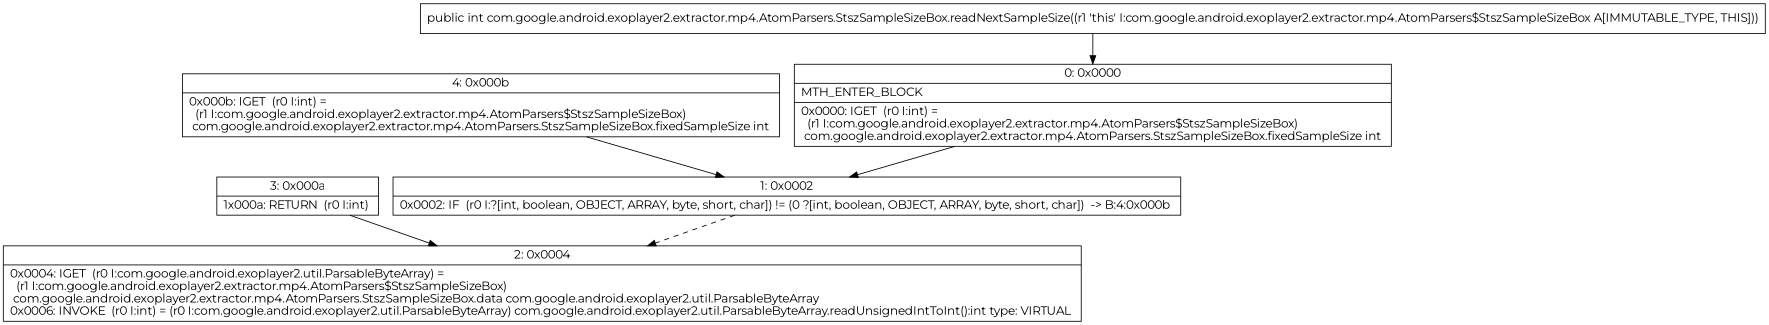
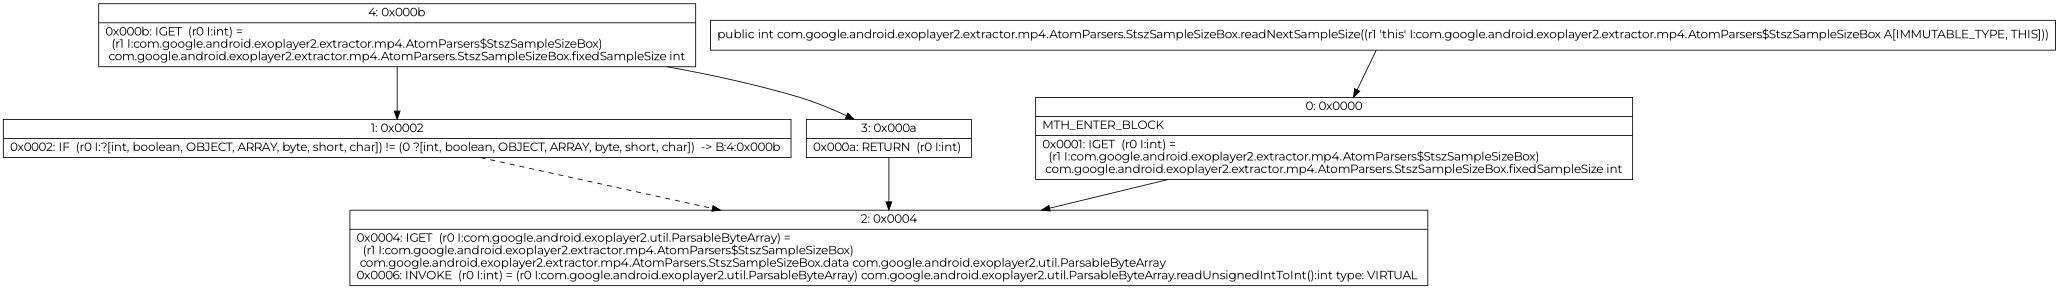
none -> (758, 86)
(871, 112) -> (1111, 145)
(906, 161) -> (1109, 194)
(298, 205) -> (889, 148)
